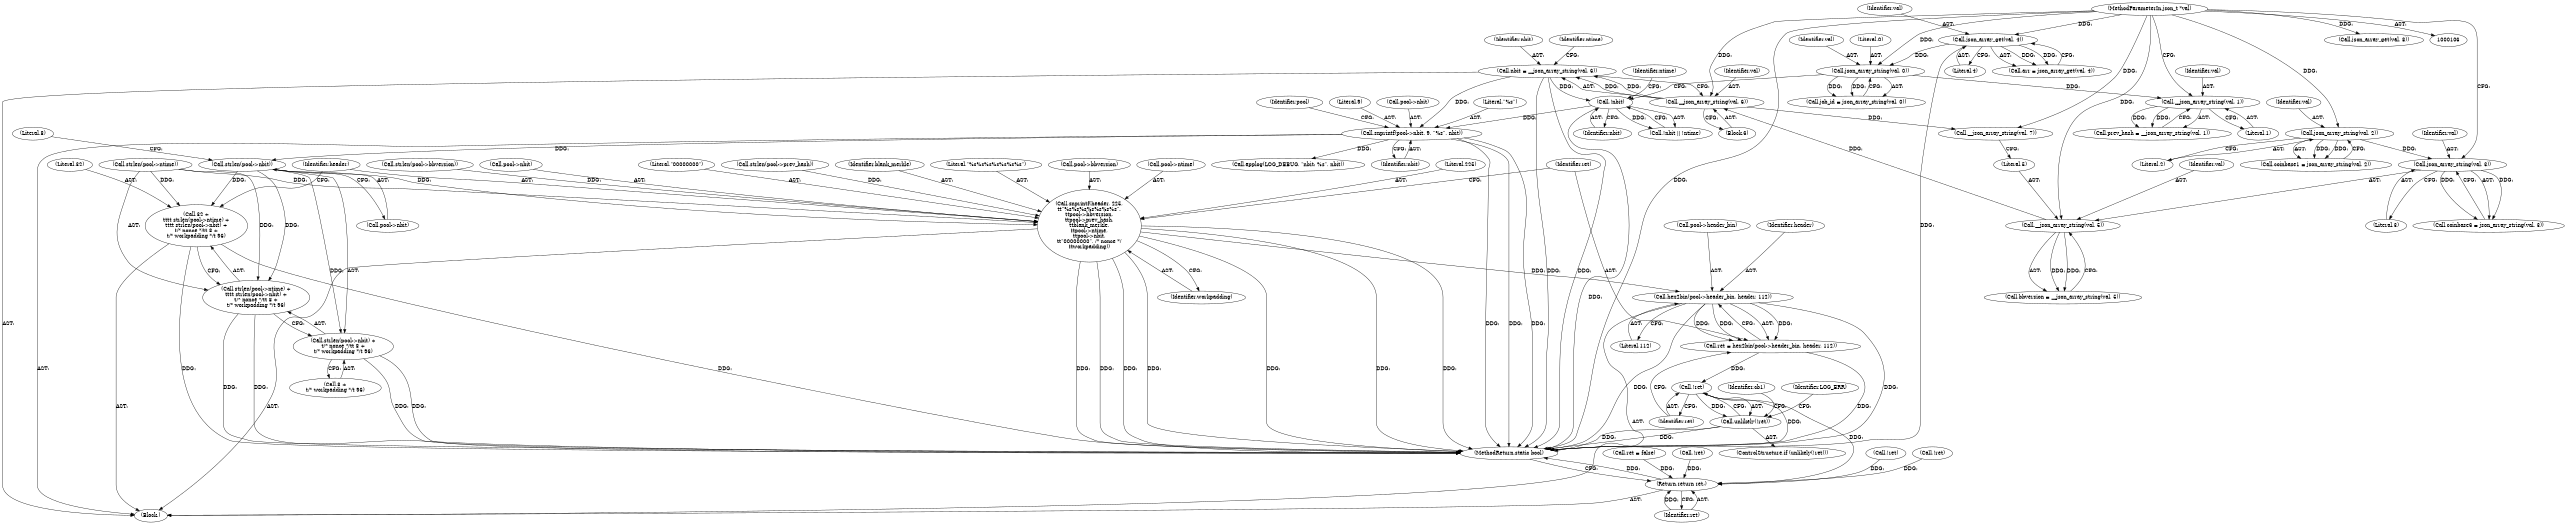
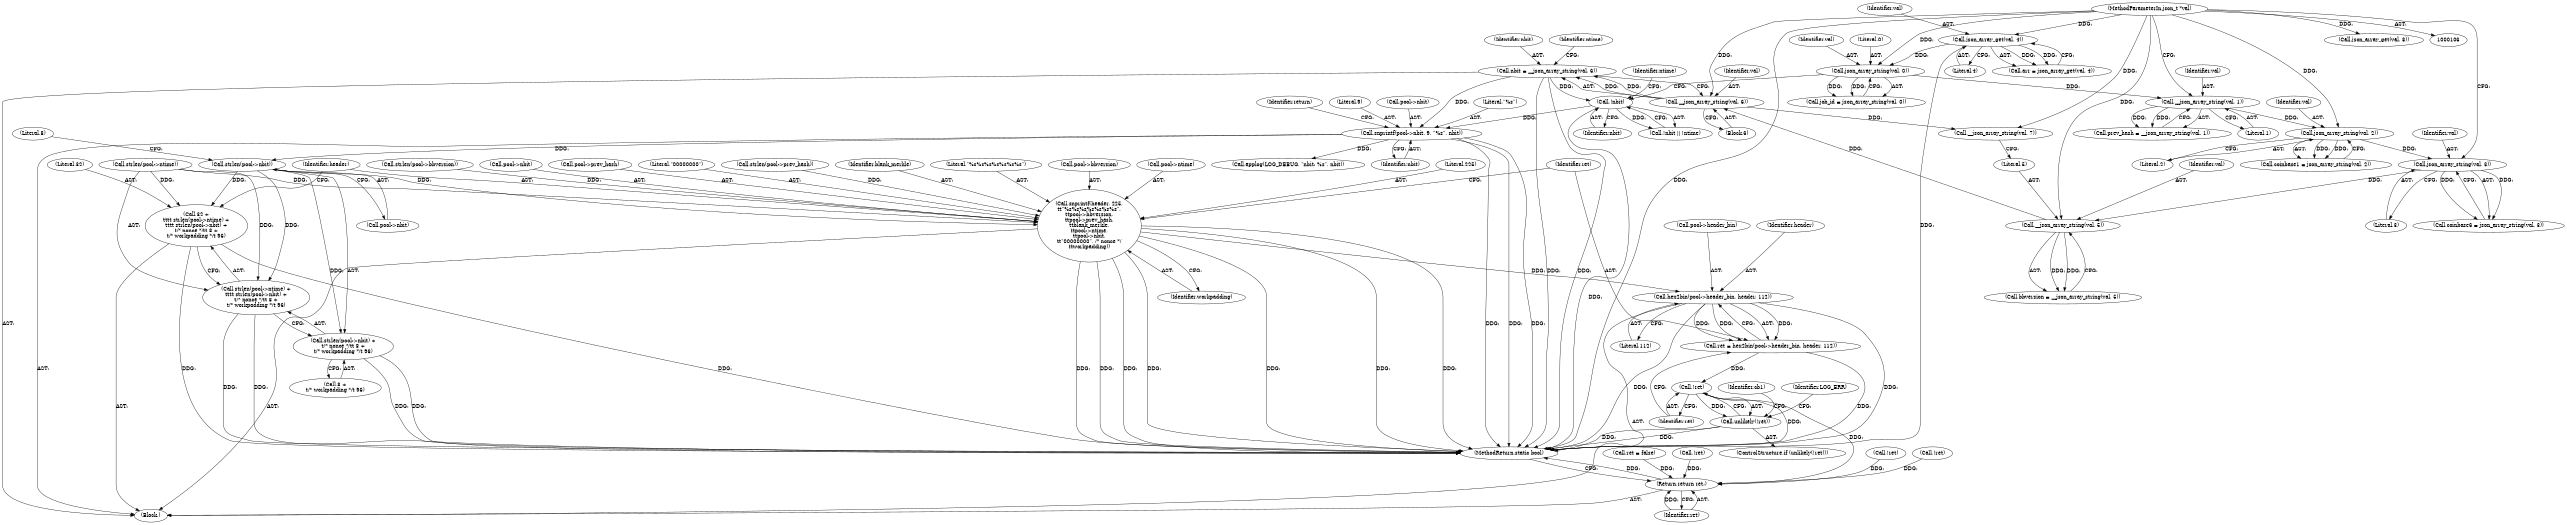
(1290, 102) -> (1290, 102)
none -> (2271, 117)
none -> (590, 165)
(2376, 180) -> (2376, 180)
